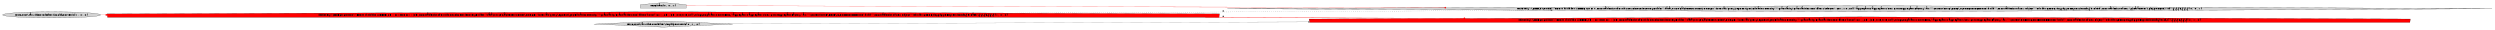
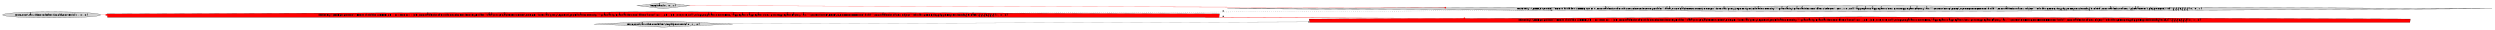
(663, 6) -> (663, 6)
